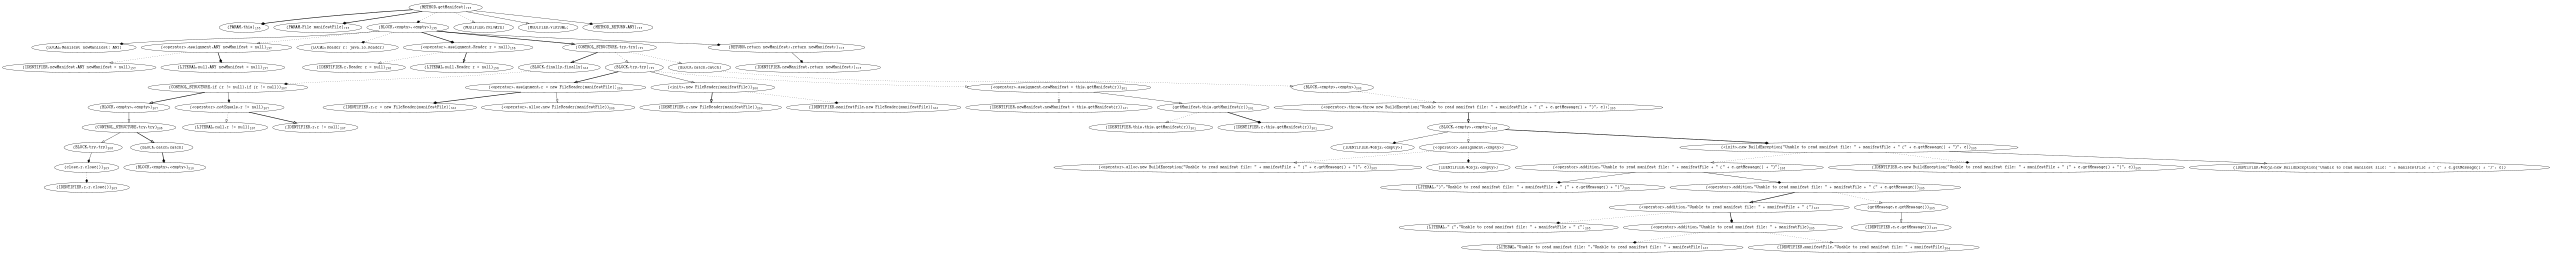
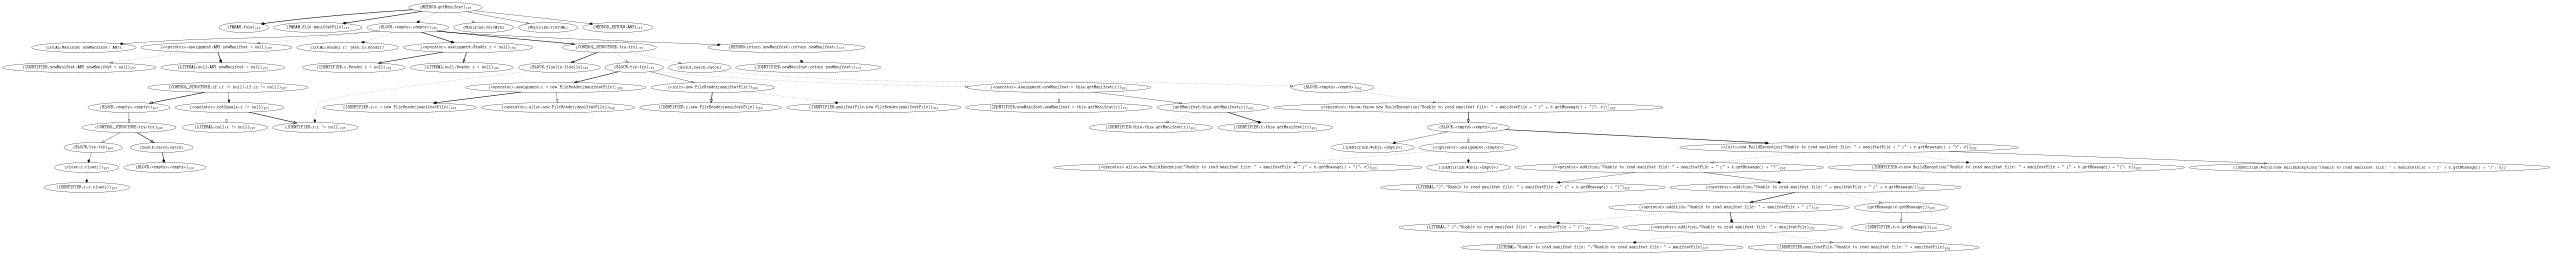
(796, 56) -> (796, 56)
(412, 57) -> (412, 57)
(409, 79) -> (416, 85)
